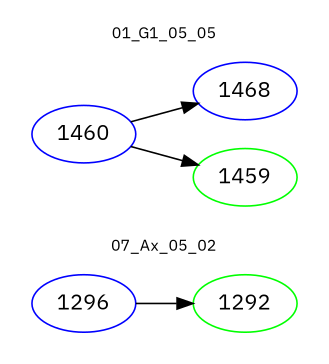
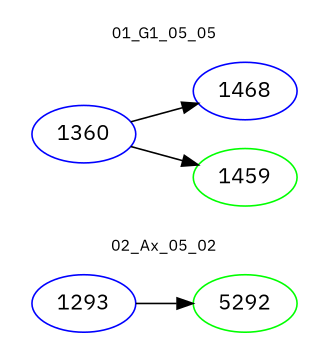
(84, 134) -> (84, 134)
(165, 247) -> (165, 247)
(84, 303) -> (84, 303)
(245, 303) -> (245, 303)
